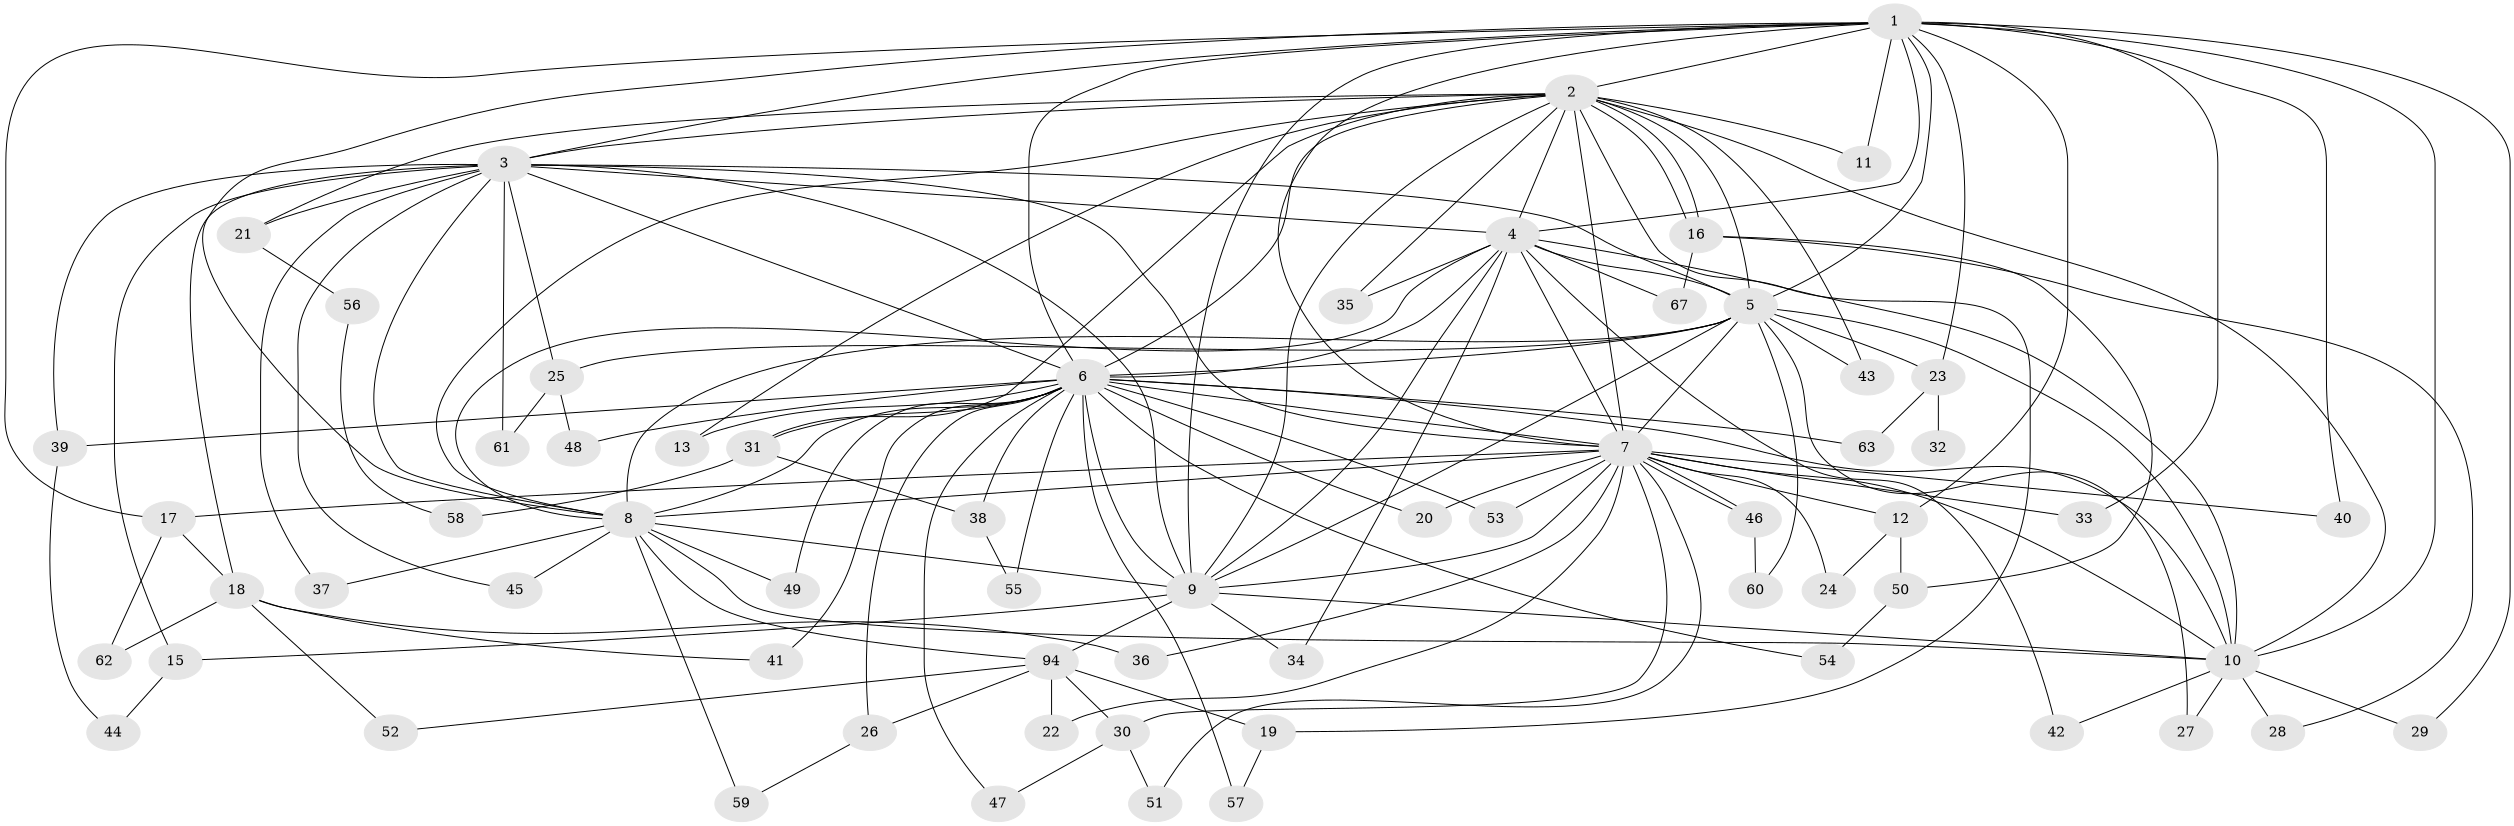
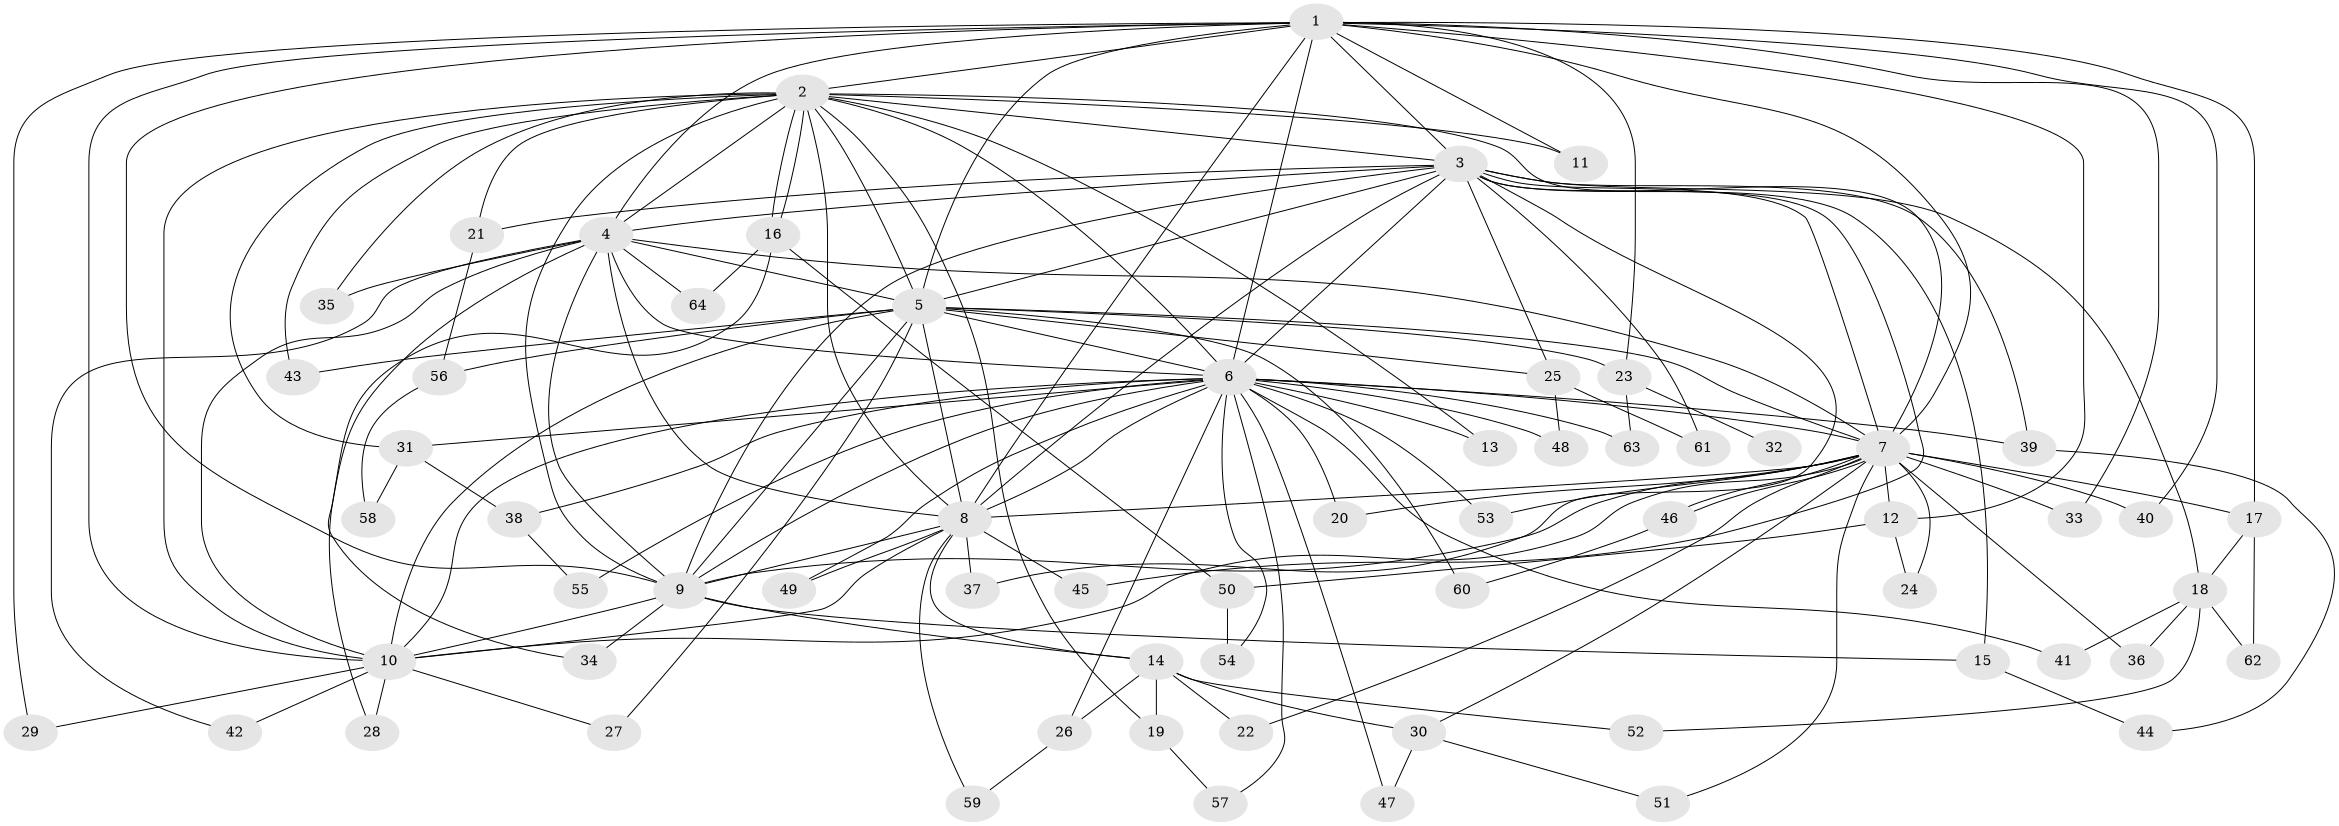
(1680, 306) -> (698, 306)
none -> (646, 340)
(1052, 662) -> (1156, 662)
